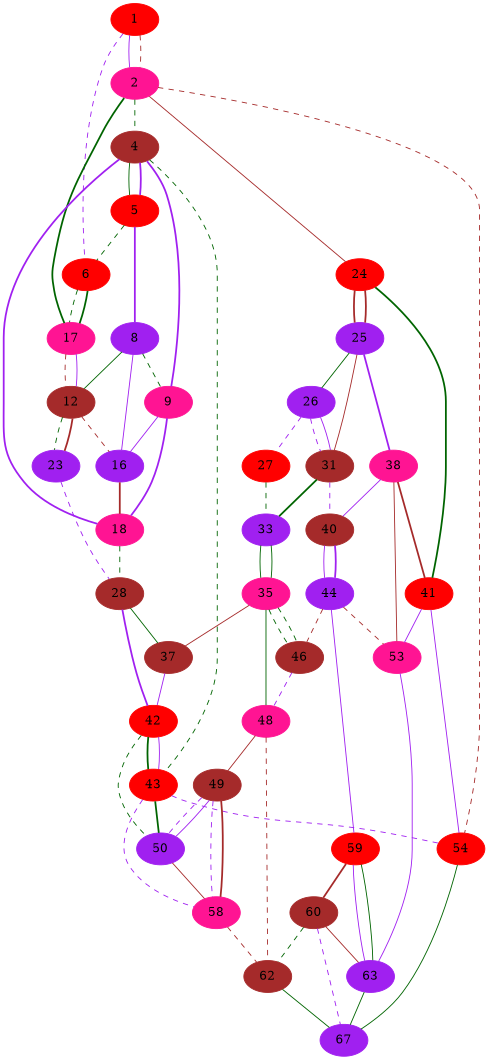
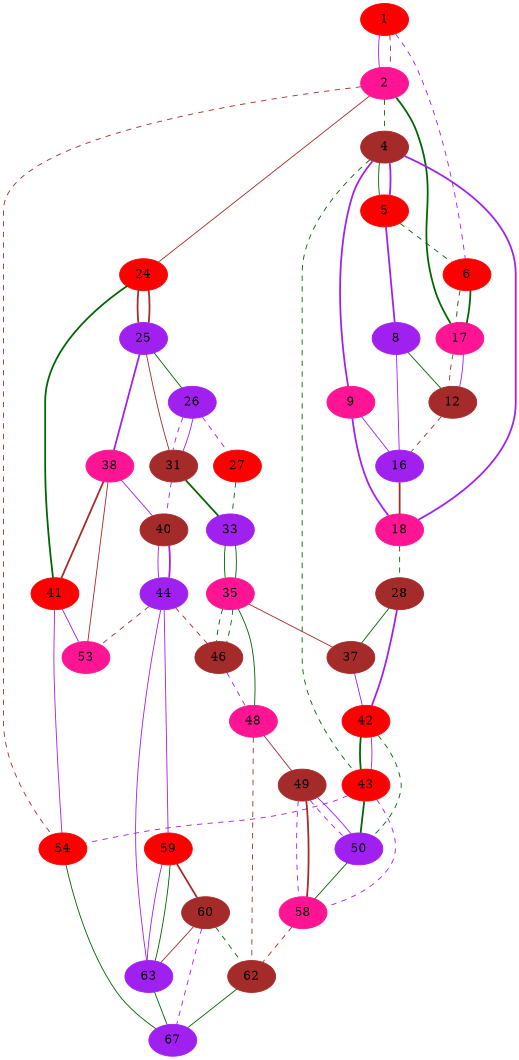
(152, 370) -> none
(56, 466) -> none
(412, 820) -> (137, 785)
(188, 881) -> (331, 881)
